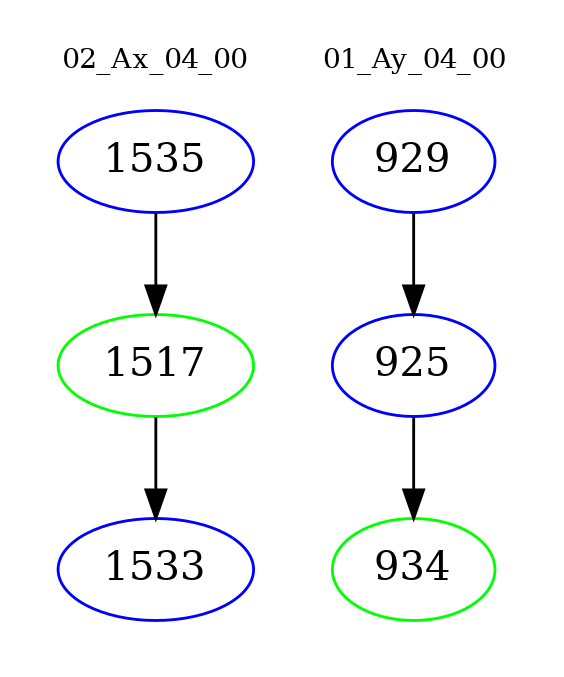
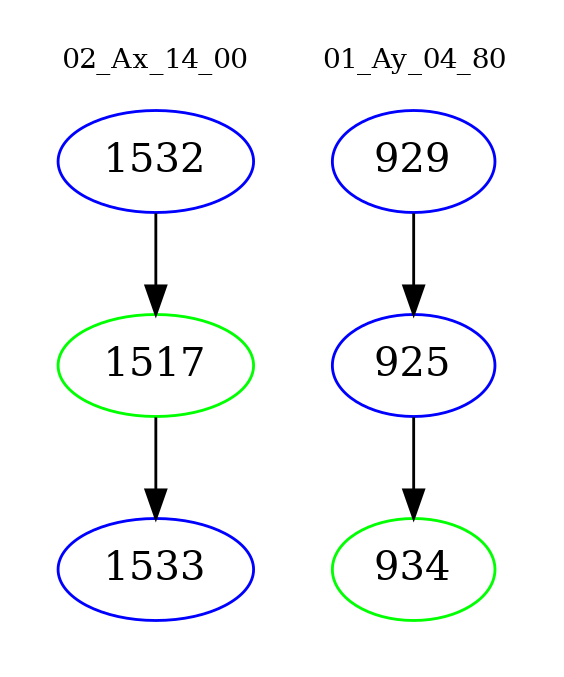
(156, 61) -> (156, 61)
(415, 61) -> (415, 61)
(156, 162) -> (156, 162)
